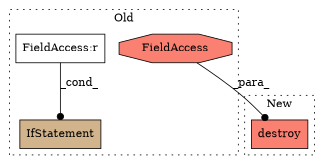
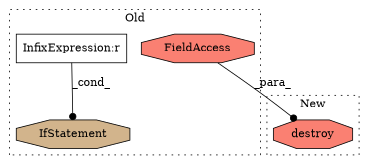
(60, 48) -> (72, 48)
(60, 134) -> (73, 134)
(280, 134) -> (313, 134)
